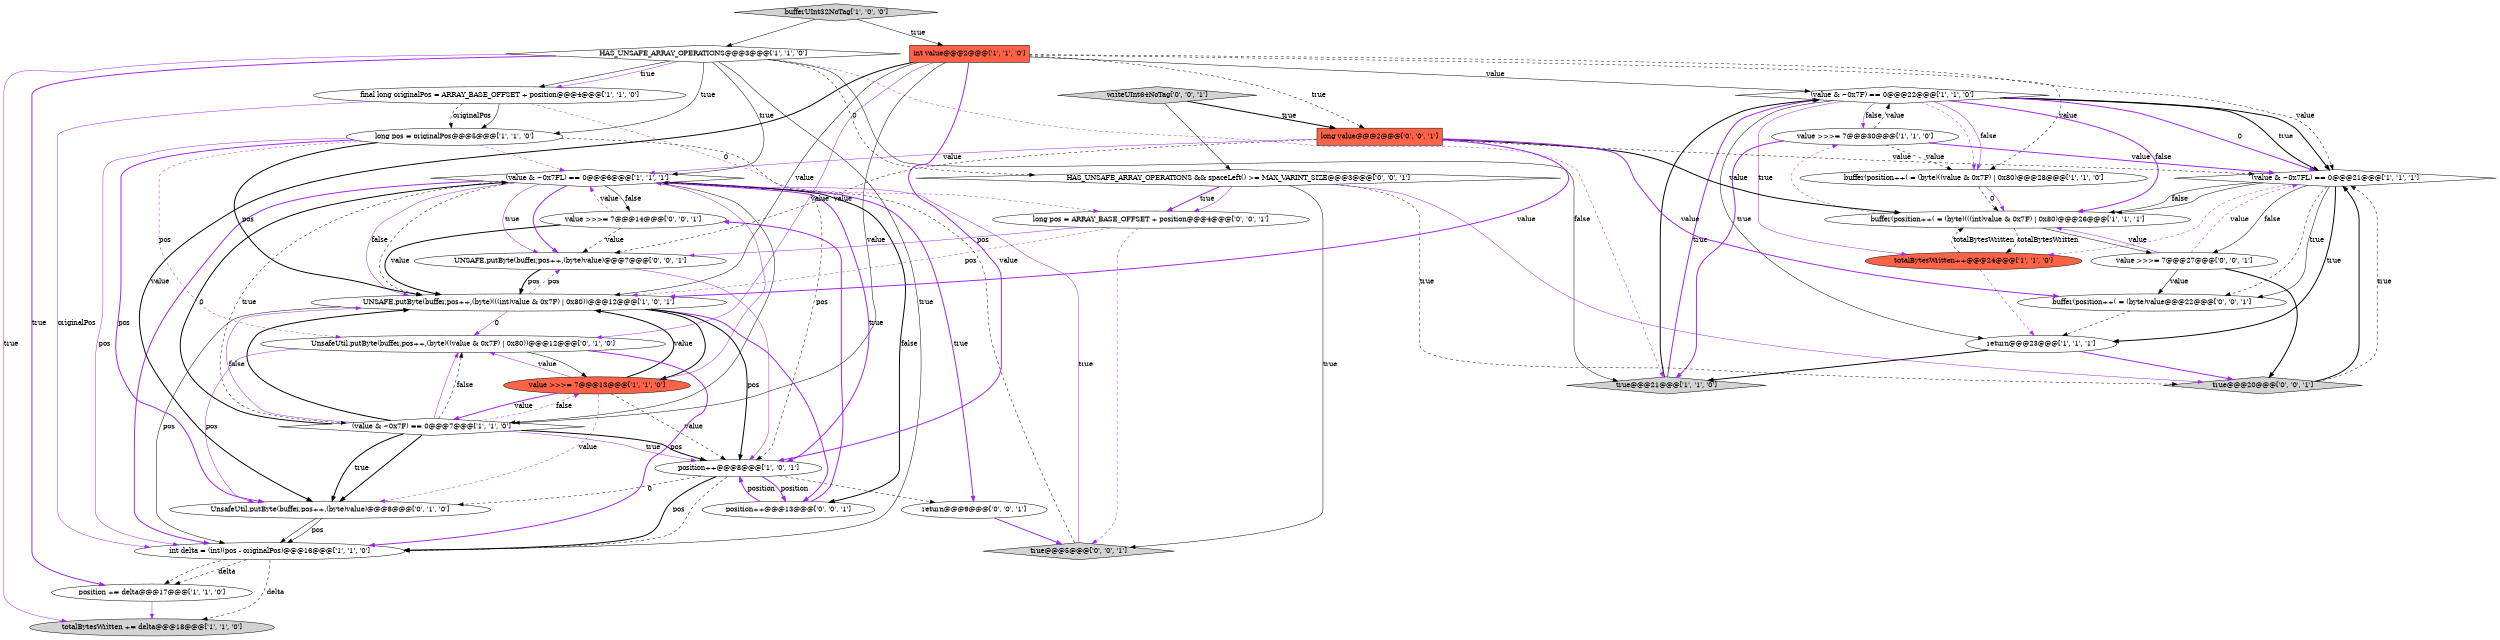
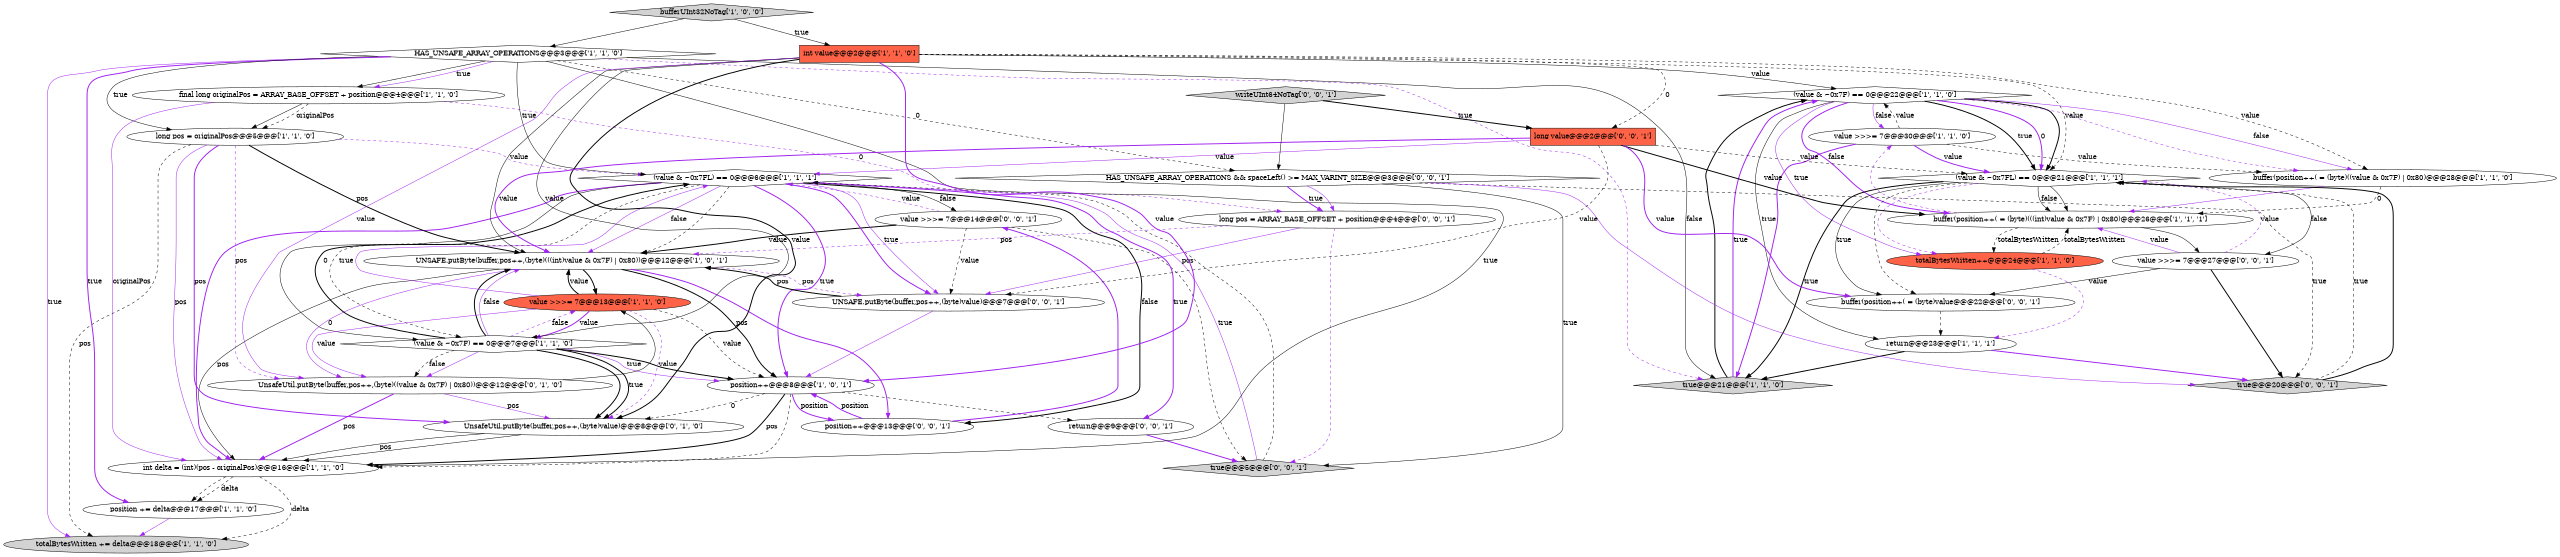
(1319, 95) -> (1668, 95)
(819, 213) -> (104, 318)
none -> (1184, 283)
(2273, 319) -> (1819, 243)
